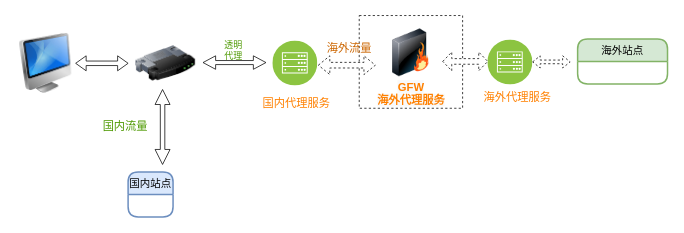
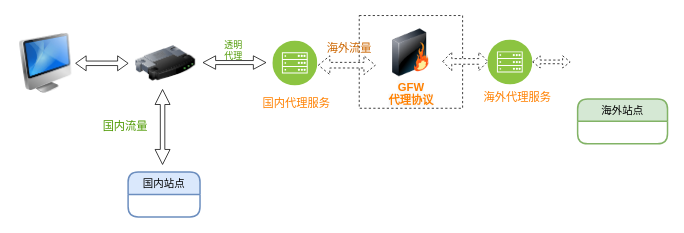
(623, 62) -> (623, 122)
(411, 93) -> (411, 93)
(150, 195) -> (164, 195)
